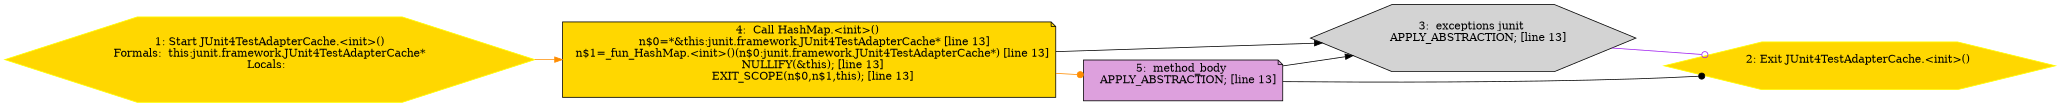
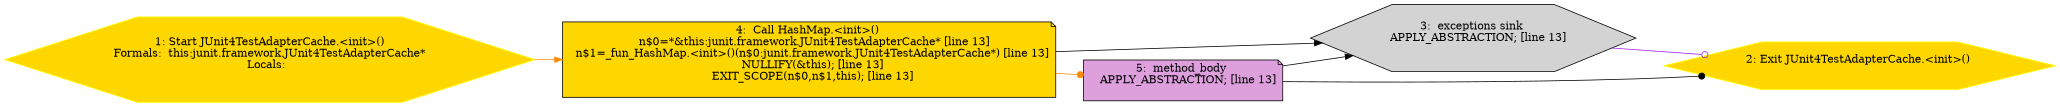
(1473, 38) -> (1473, 38)
